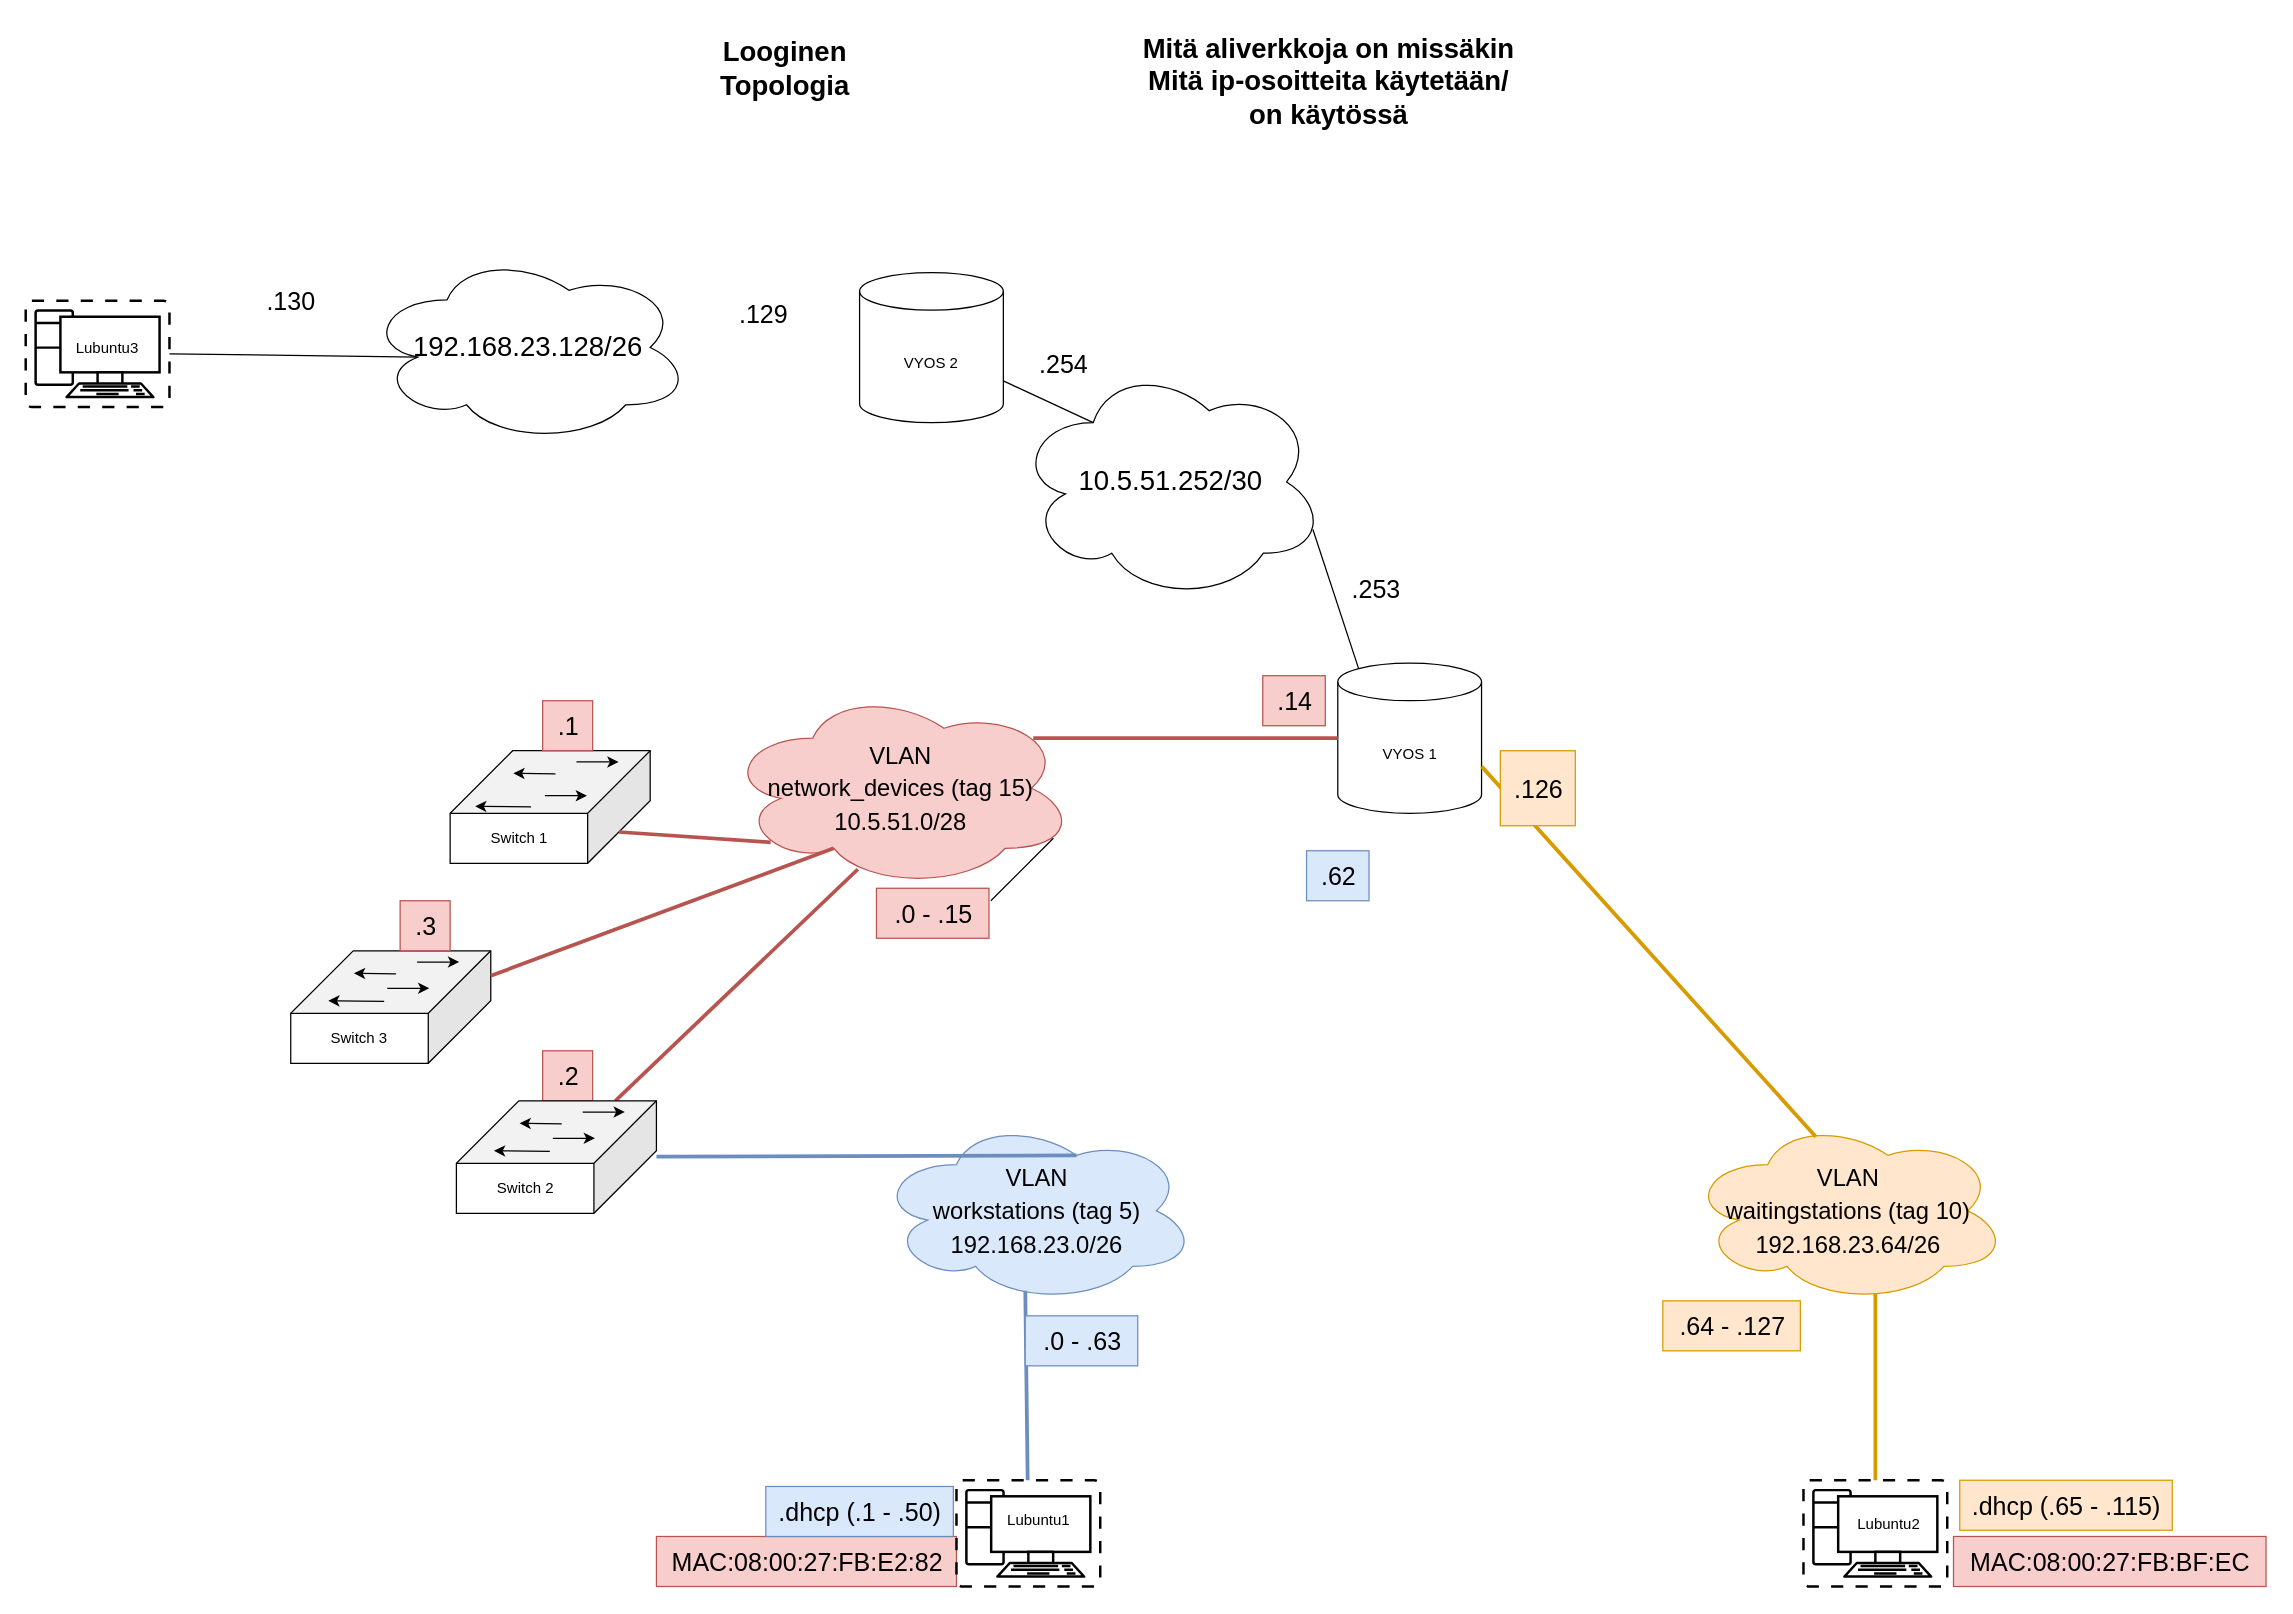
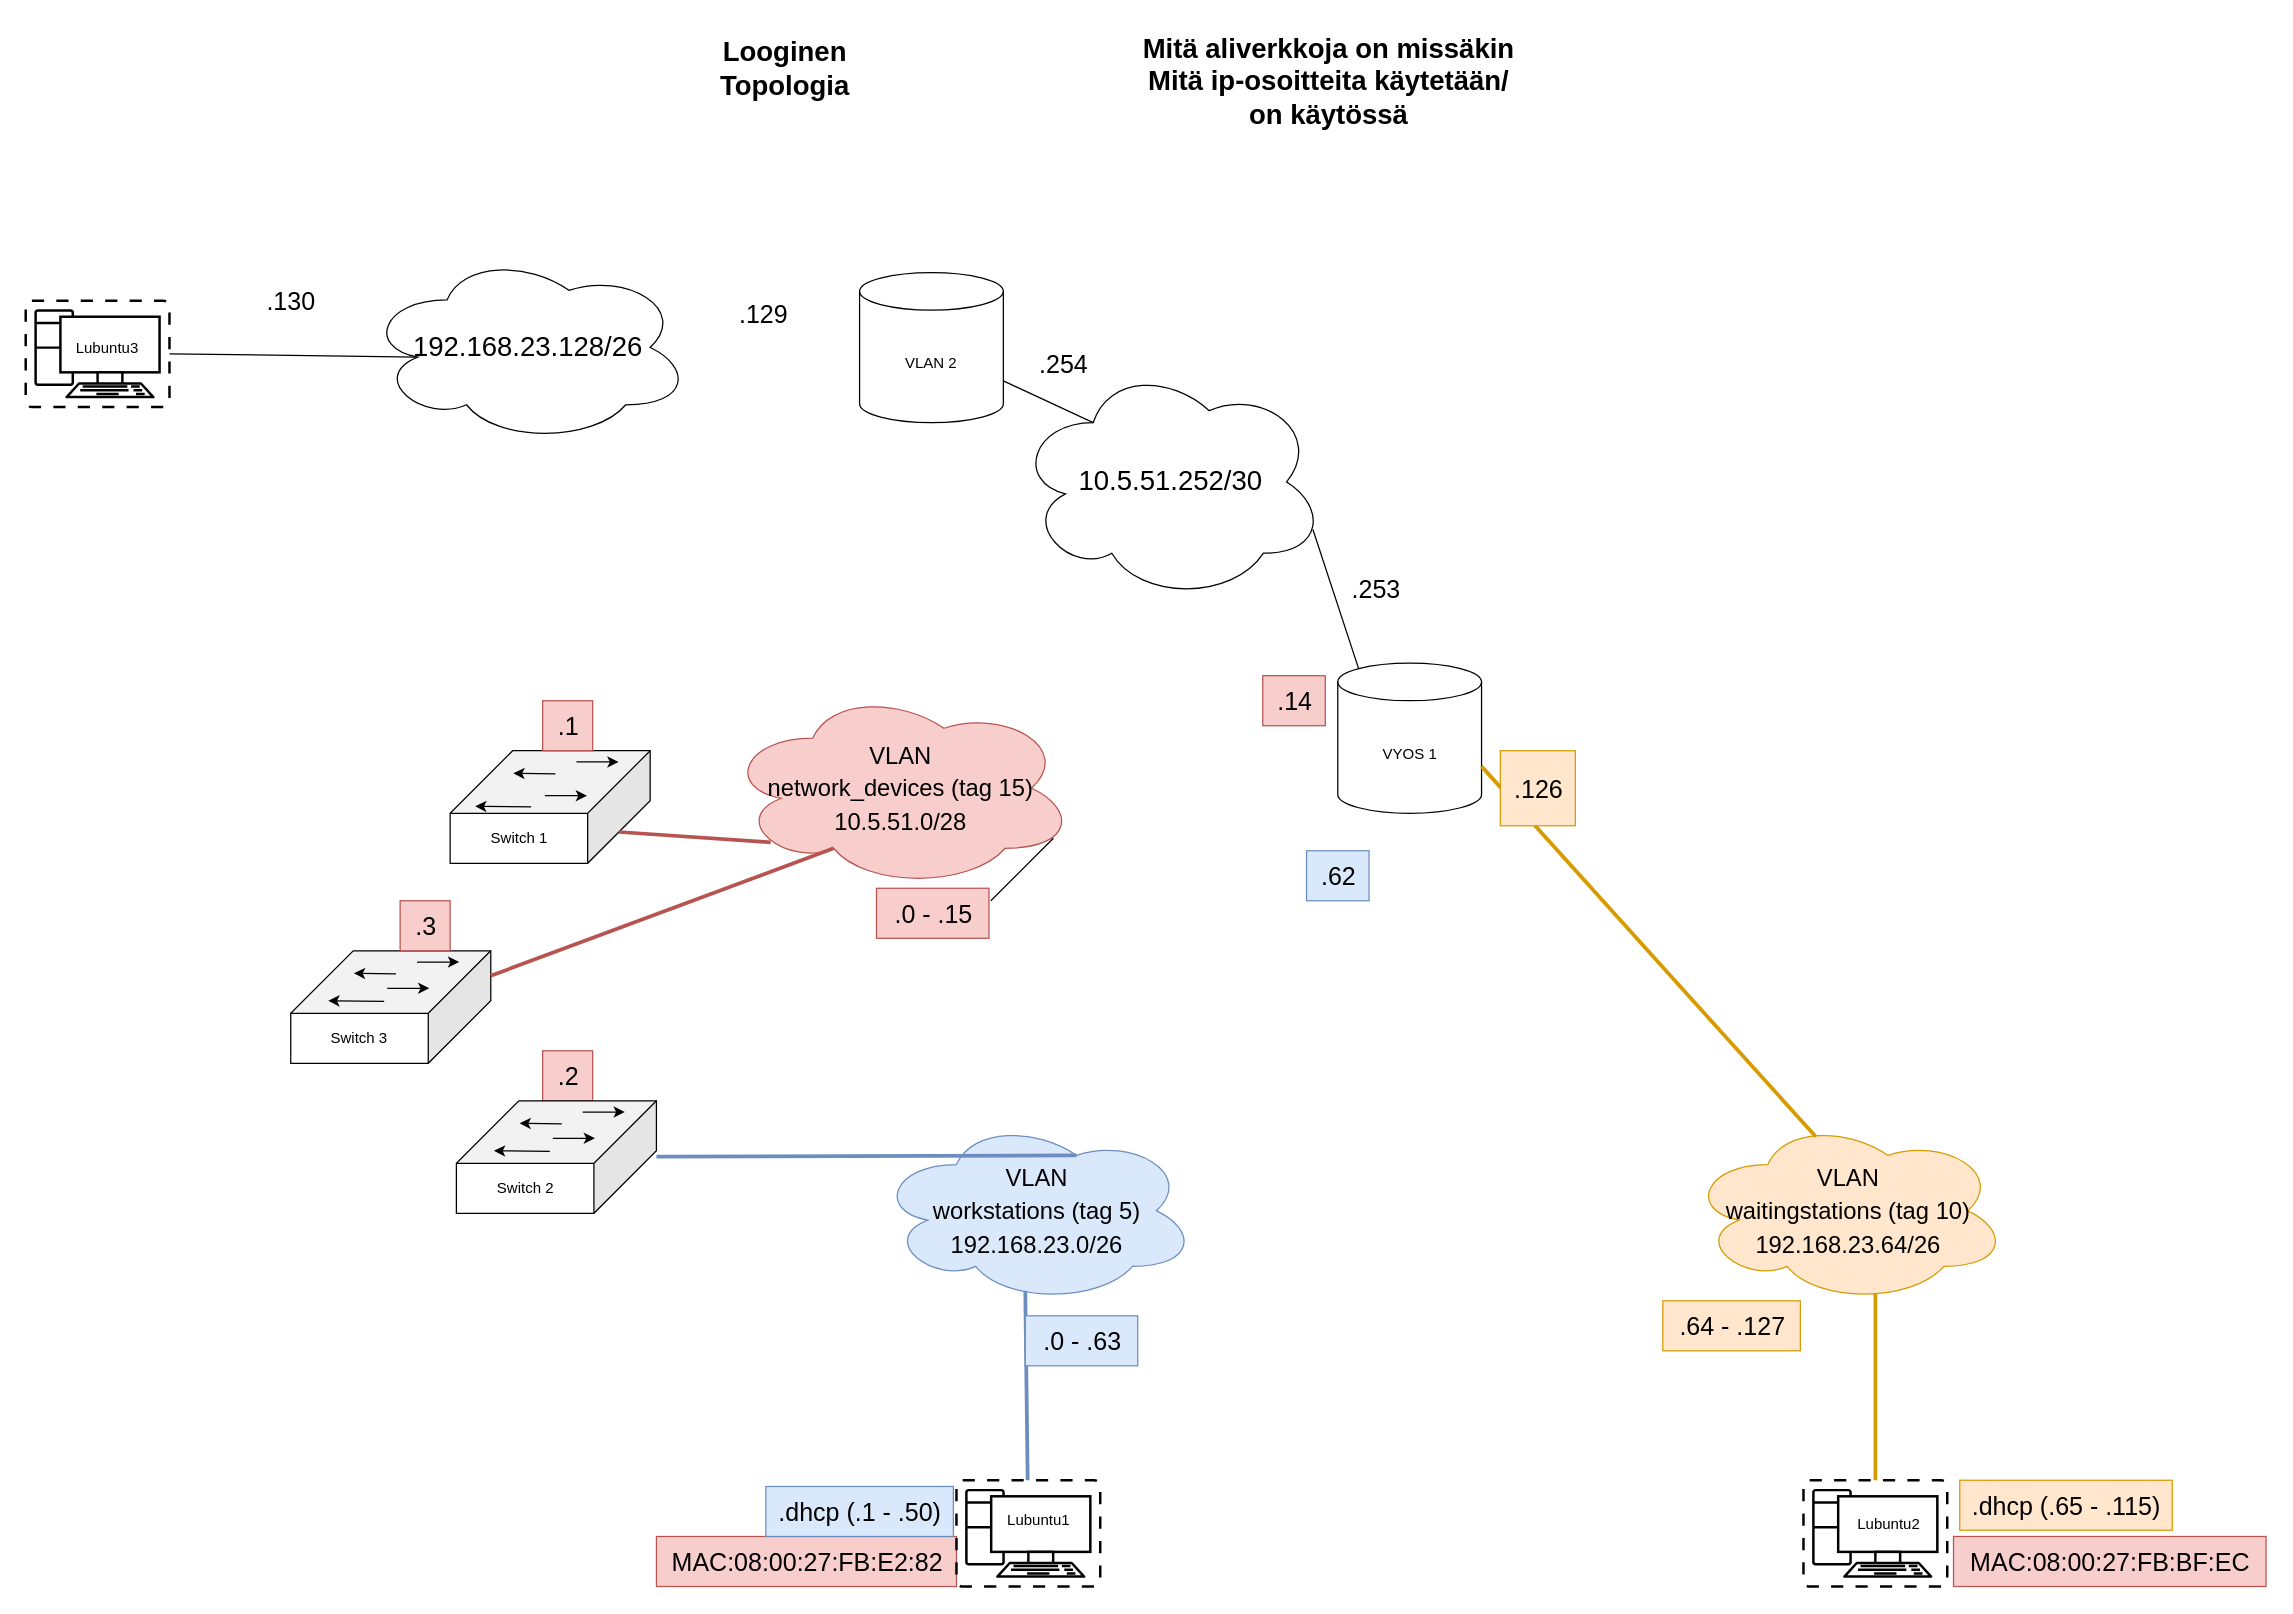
(931, 363) -> (931, 363)
(1185, 738) -> none
(737, 985) -> none
